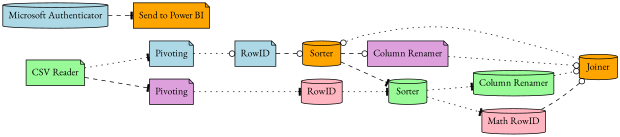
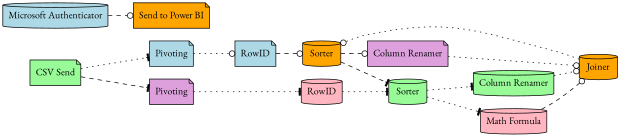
(119, 16) -> (118, 16)
(55, 73) -> (55, 73)
(514, 121) -> (514, 121)
